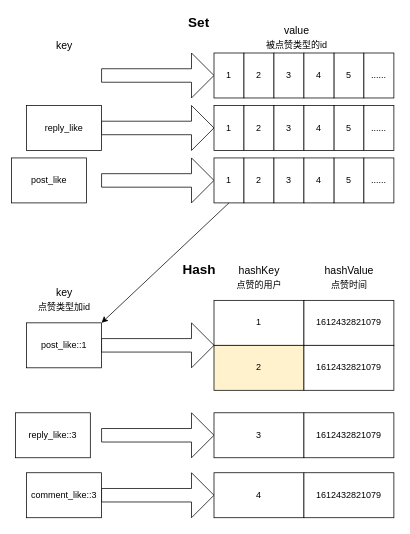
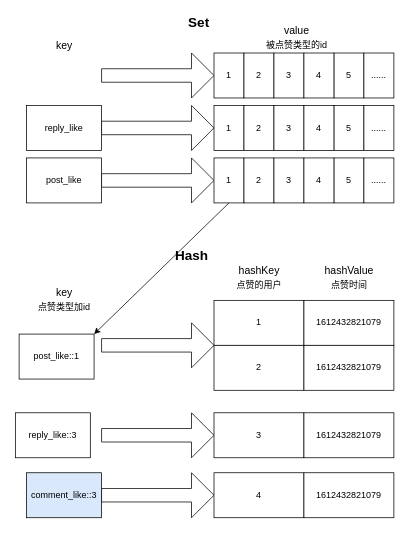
(49, 180) -> (64, 180)
(199, 270) -> (192, 255)
(64, 345) -> (57, 357)
(259, 368) -> (259, 368)
(64, 495) -> (64, 495)
